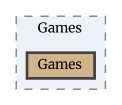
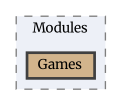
(61, 29) -> (61, 29)
